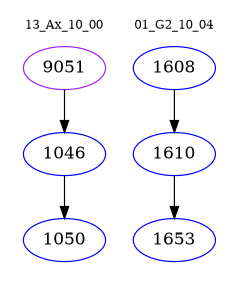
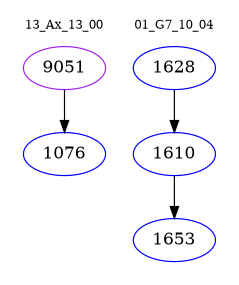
(64, 26) -> (64, 26)
(174, 26) -> (174, 26)
(174, 68) -> (174, 68)
(64, 154) -> (64, 154)
(64, 240) -> none
